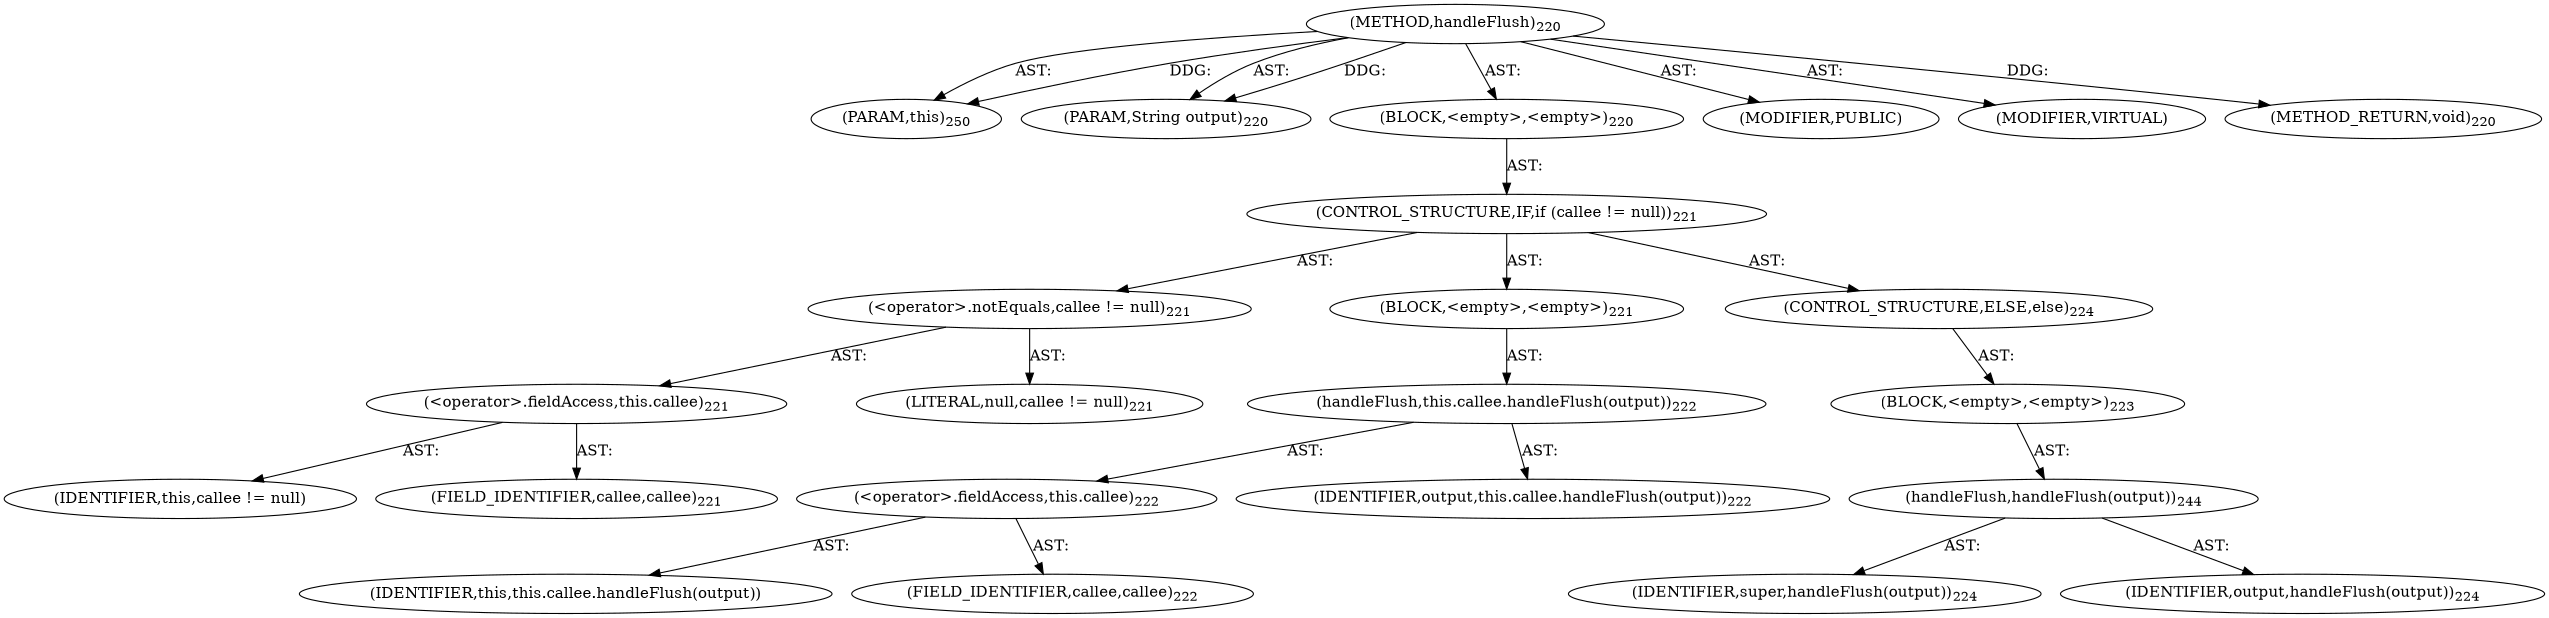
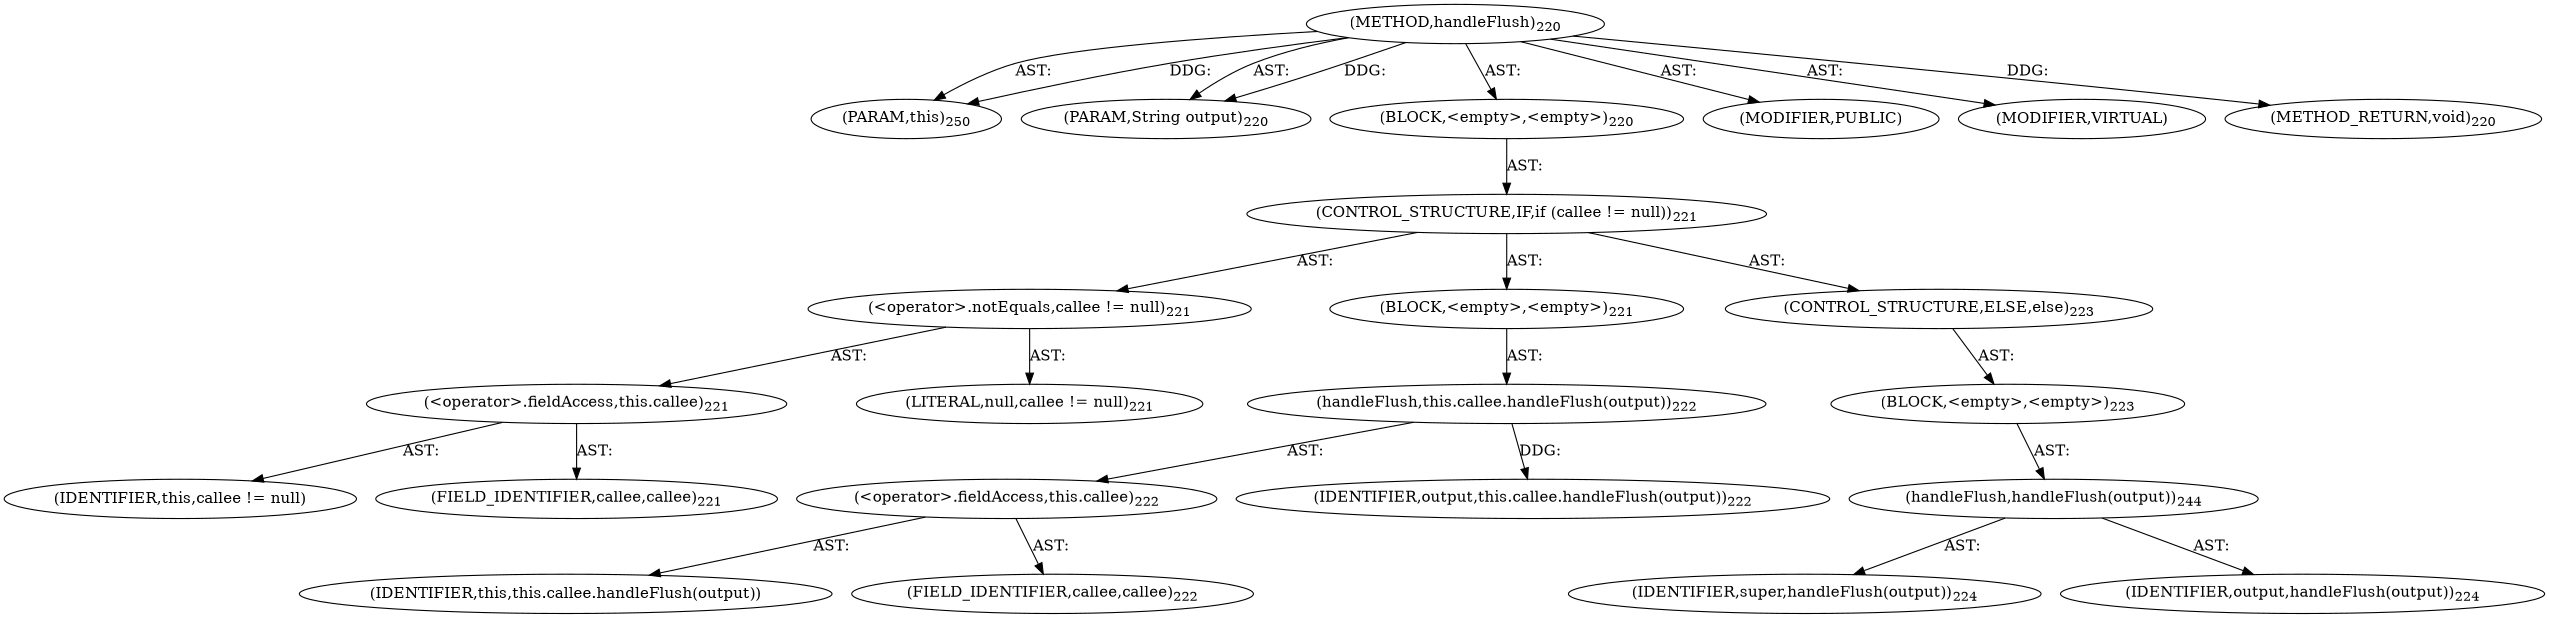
(2082, 307) -> (2082, 307)
(1543, 451) -> (1543, 451)
